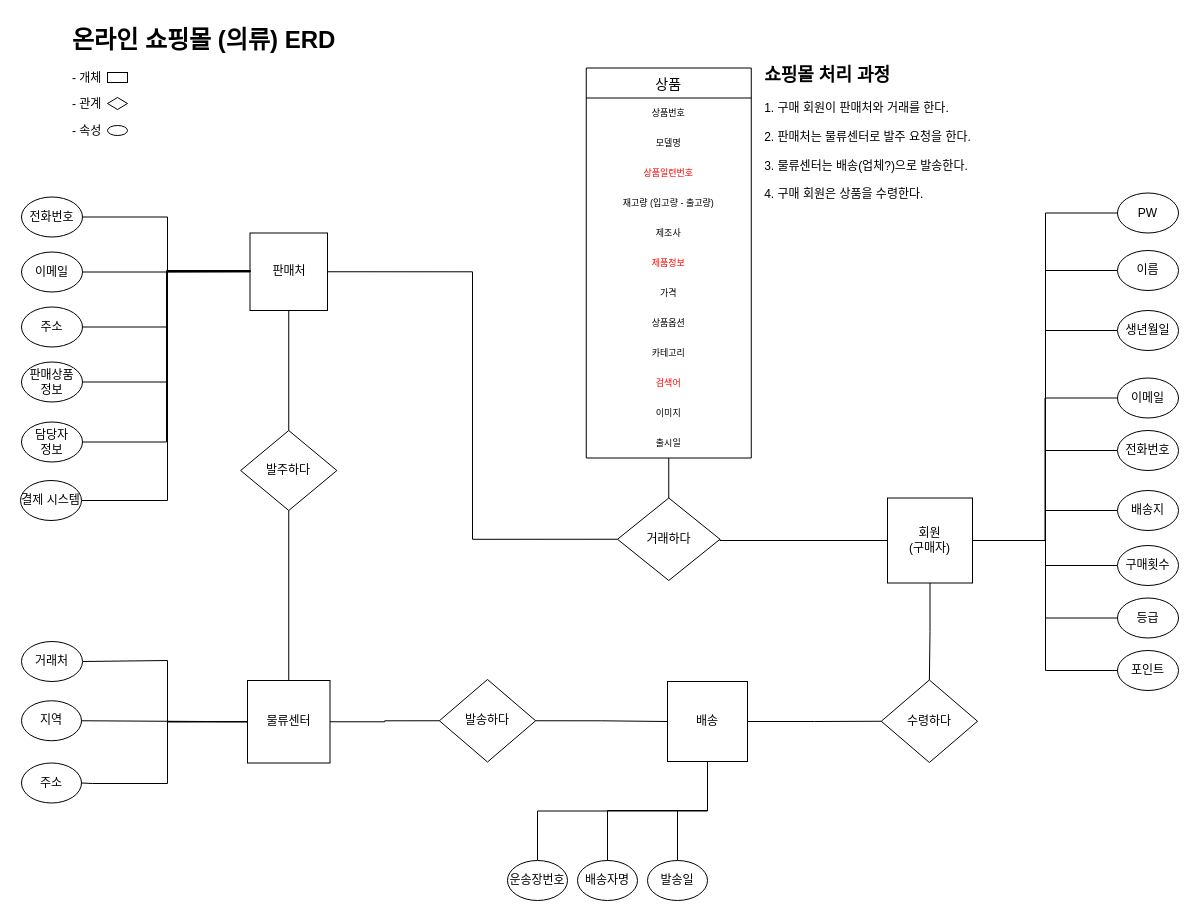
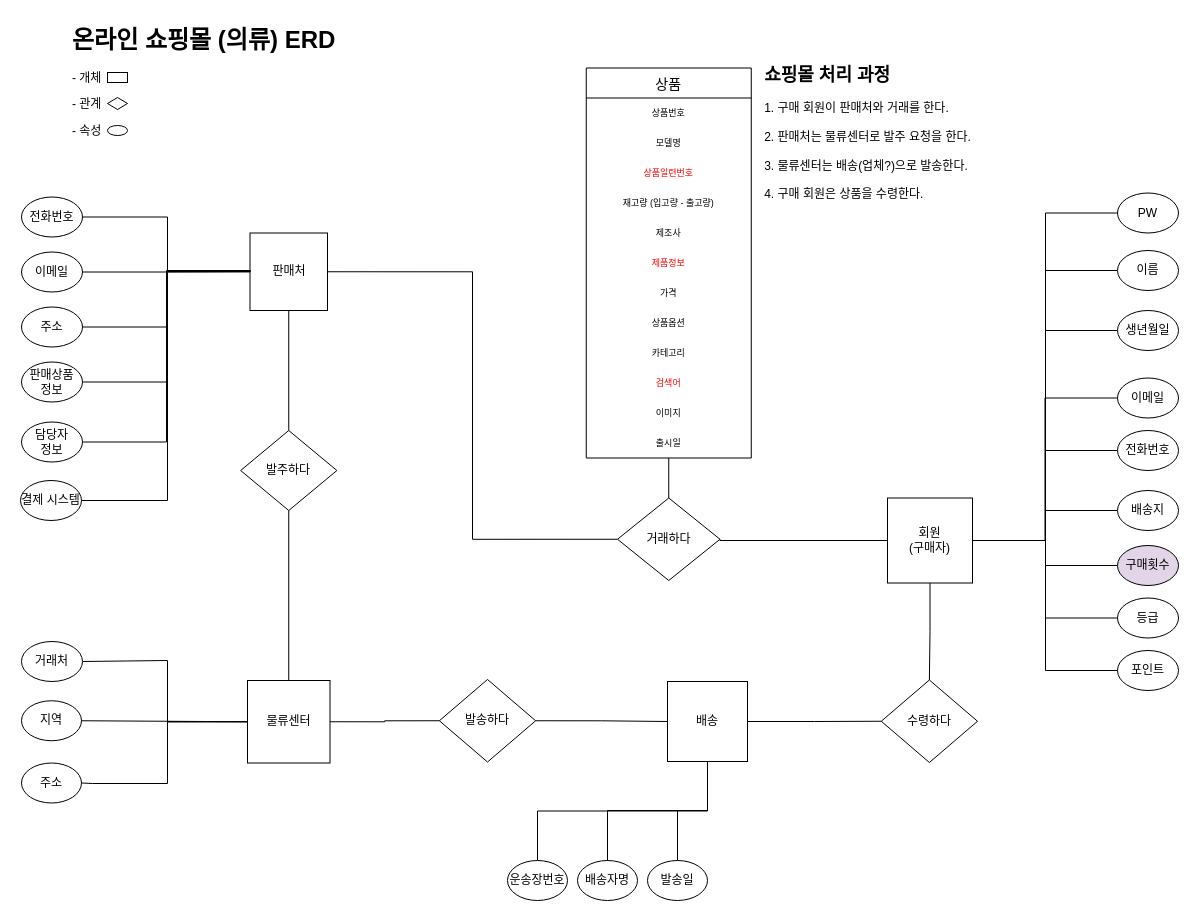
(1148, 566) -> (1148, 566)
